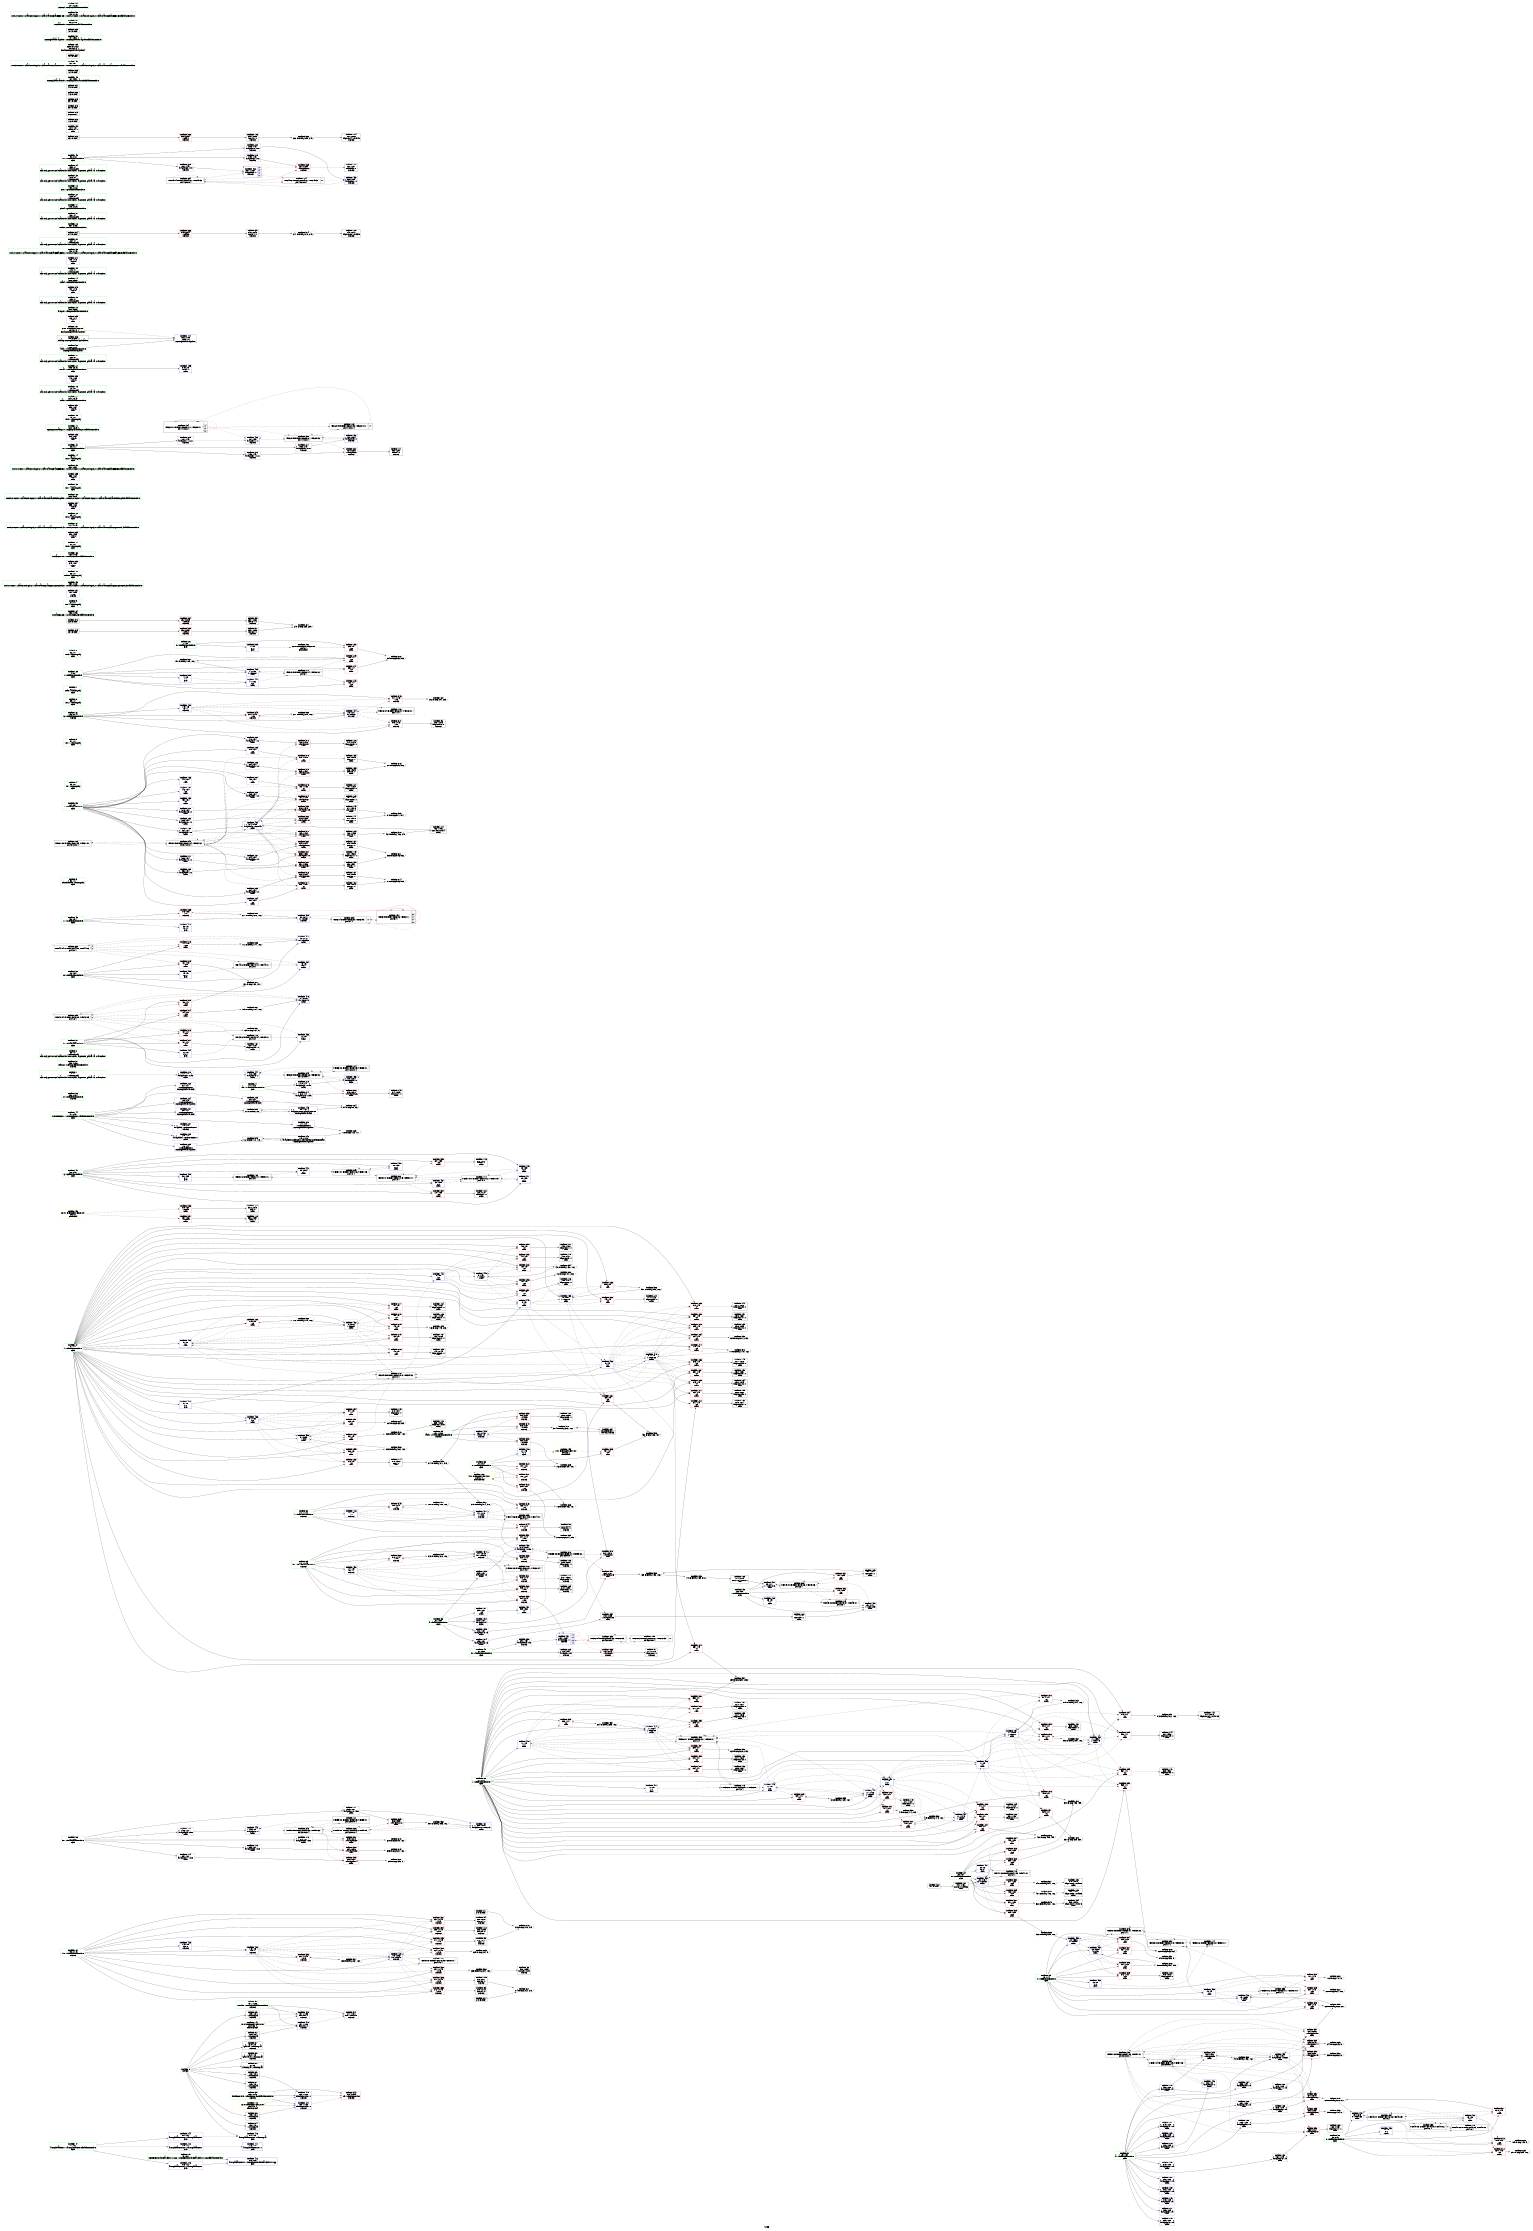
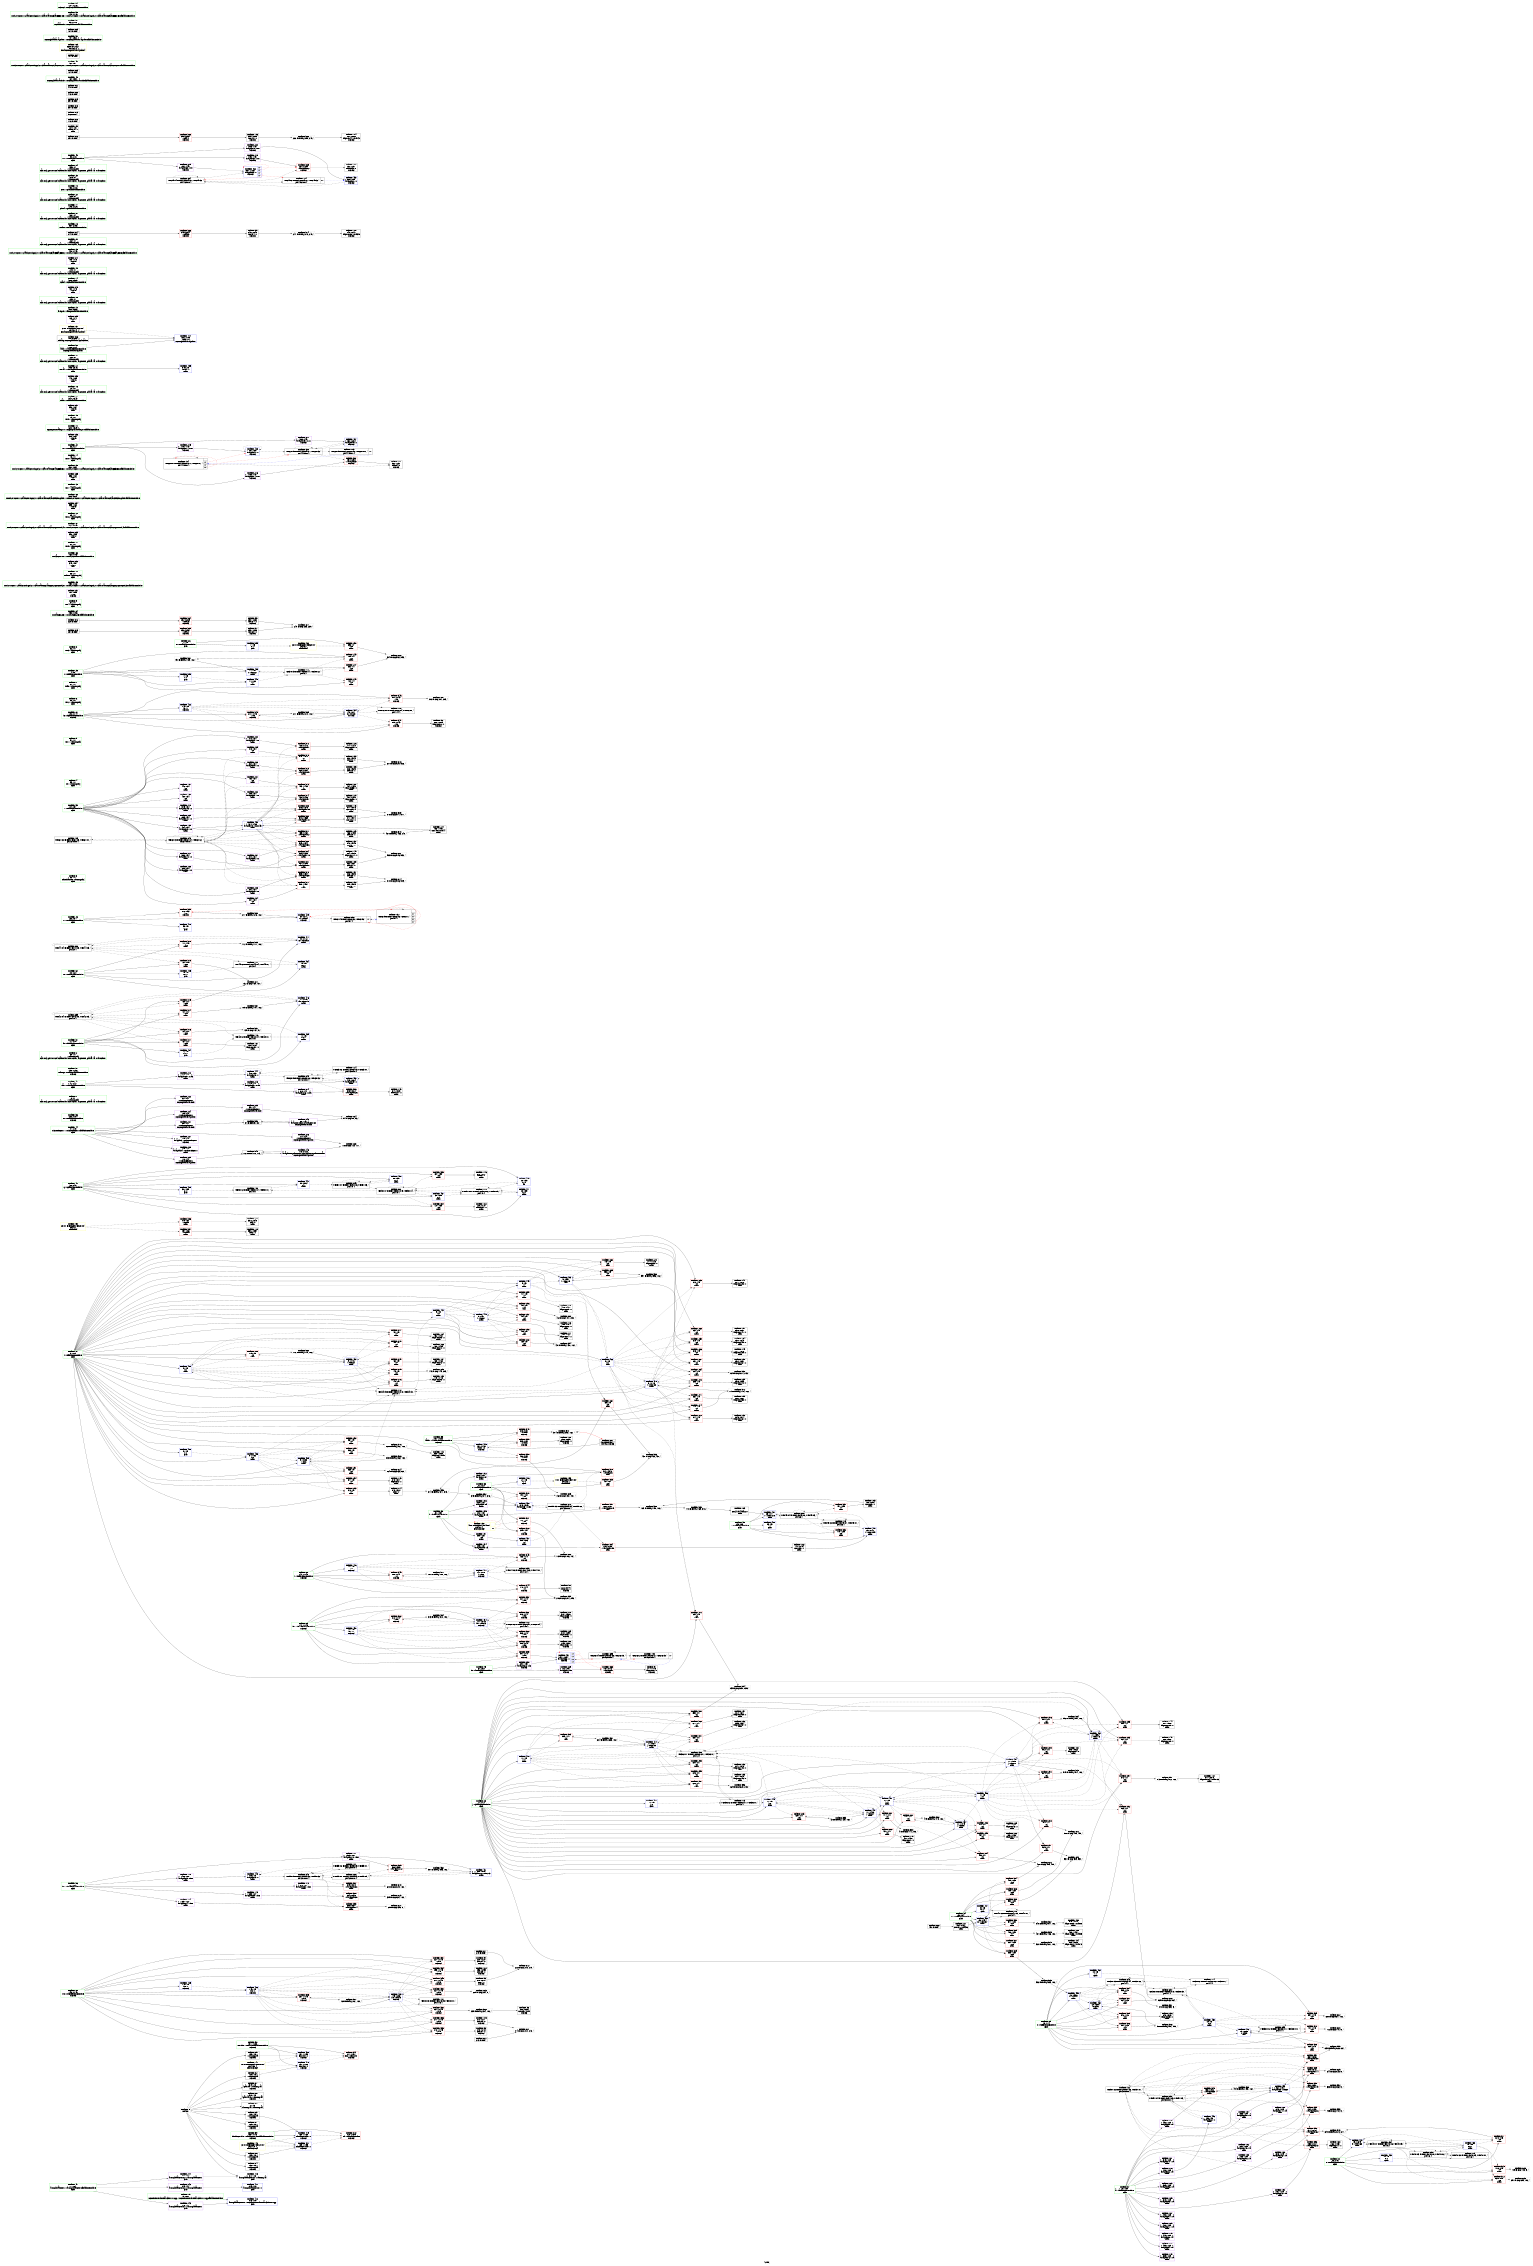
(268, 427) -> (298, 466)
(186, 780) -> none
(141, 1075) -> (131, 1080)
(524, 1172) -> (524, 1184)
(524, 1285) -> (524, 1309)
(364, 1373) -> (284, 1281)
